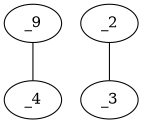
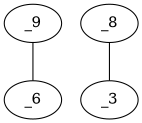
(109, 23) -> (109, 23)
(33, 100) -> (33, 100)
